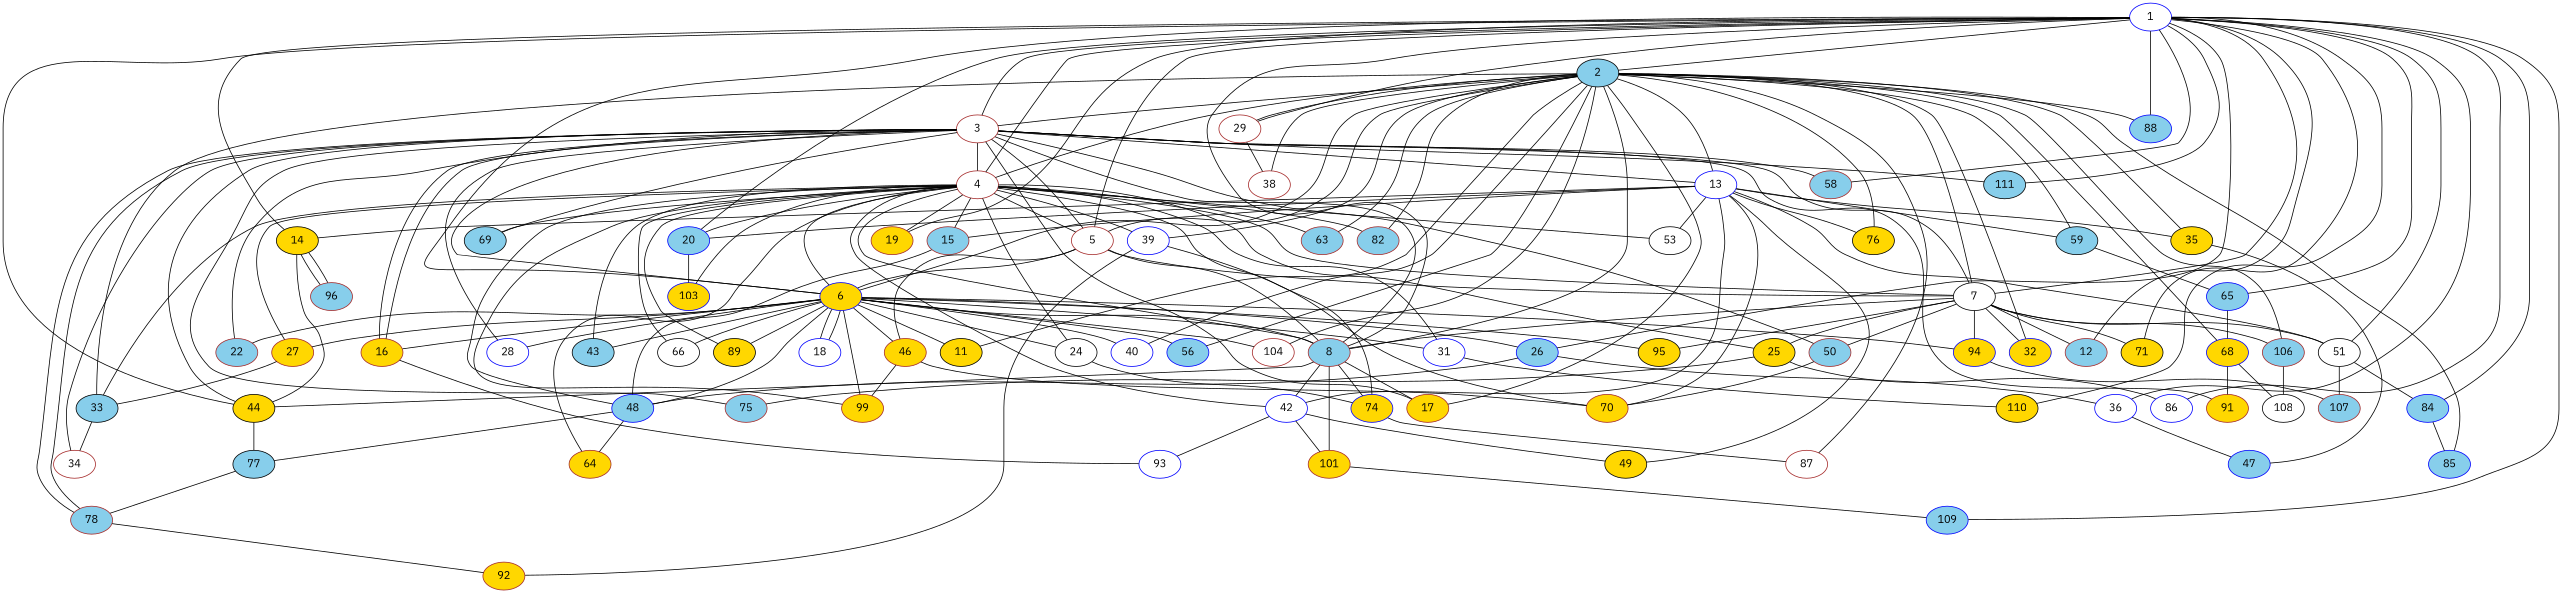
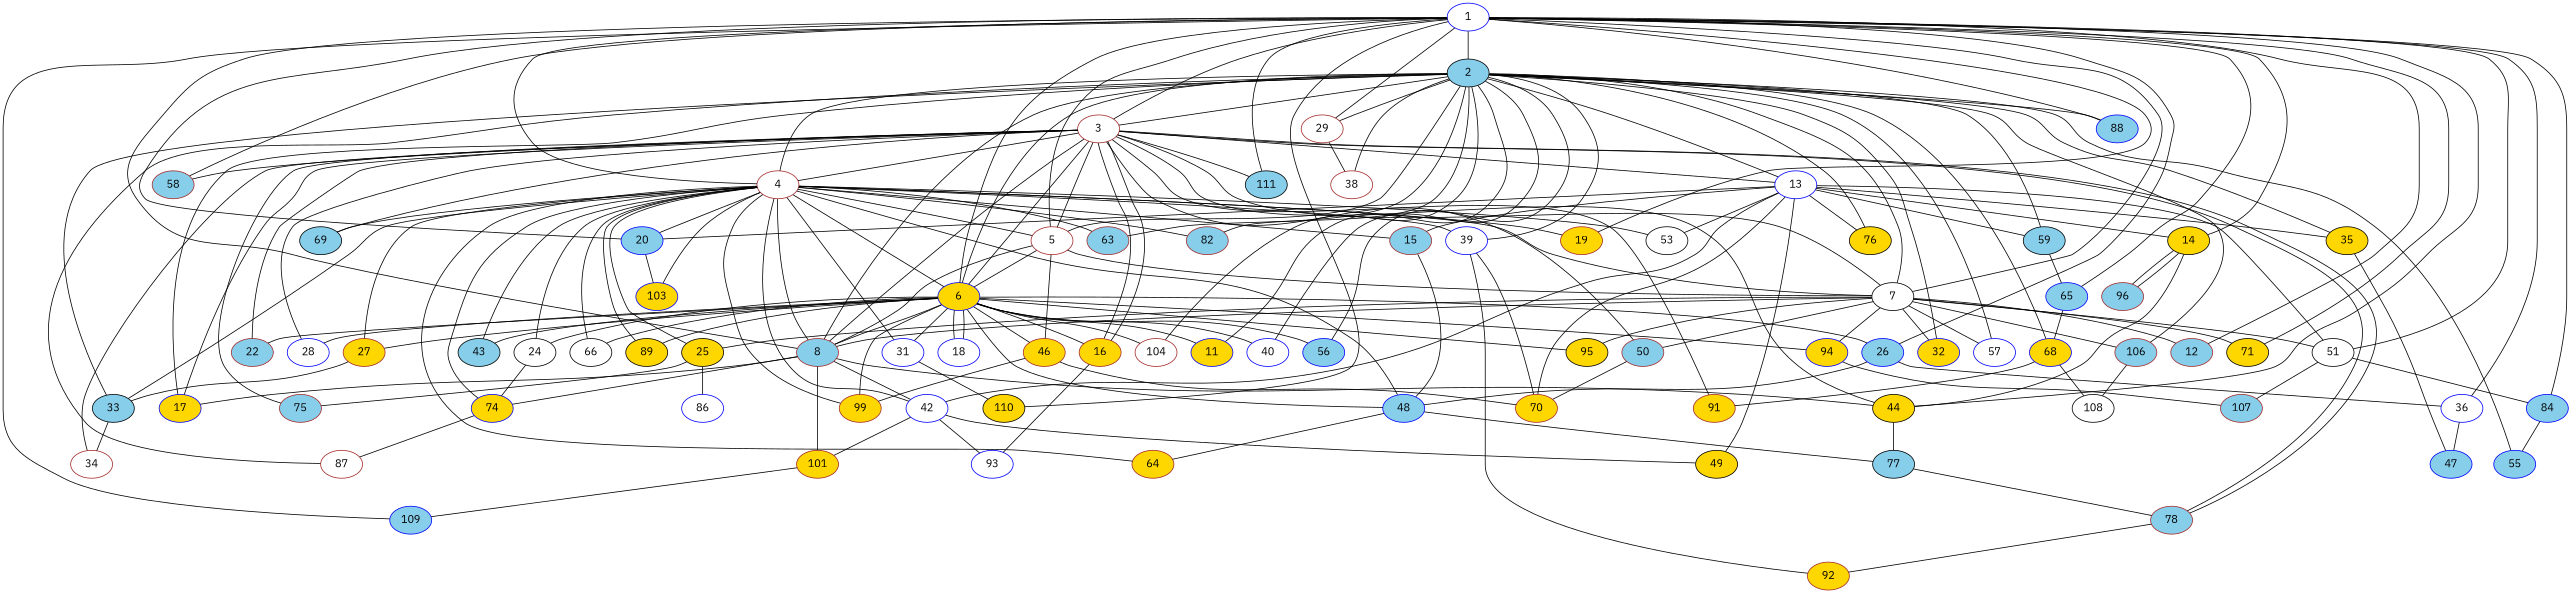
(2500, 198) -> none
(961, 352) -> (1212, 352)
none -> (1995, 352)
(1428, 408) -> (180, 408)
(2450, 464) -> (2515, 464)
